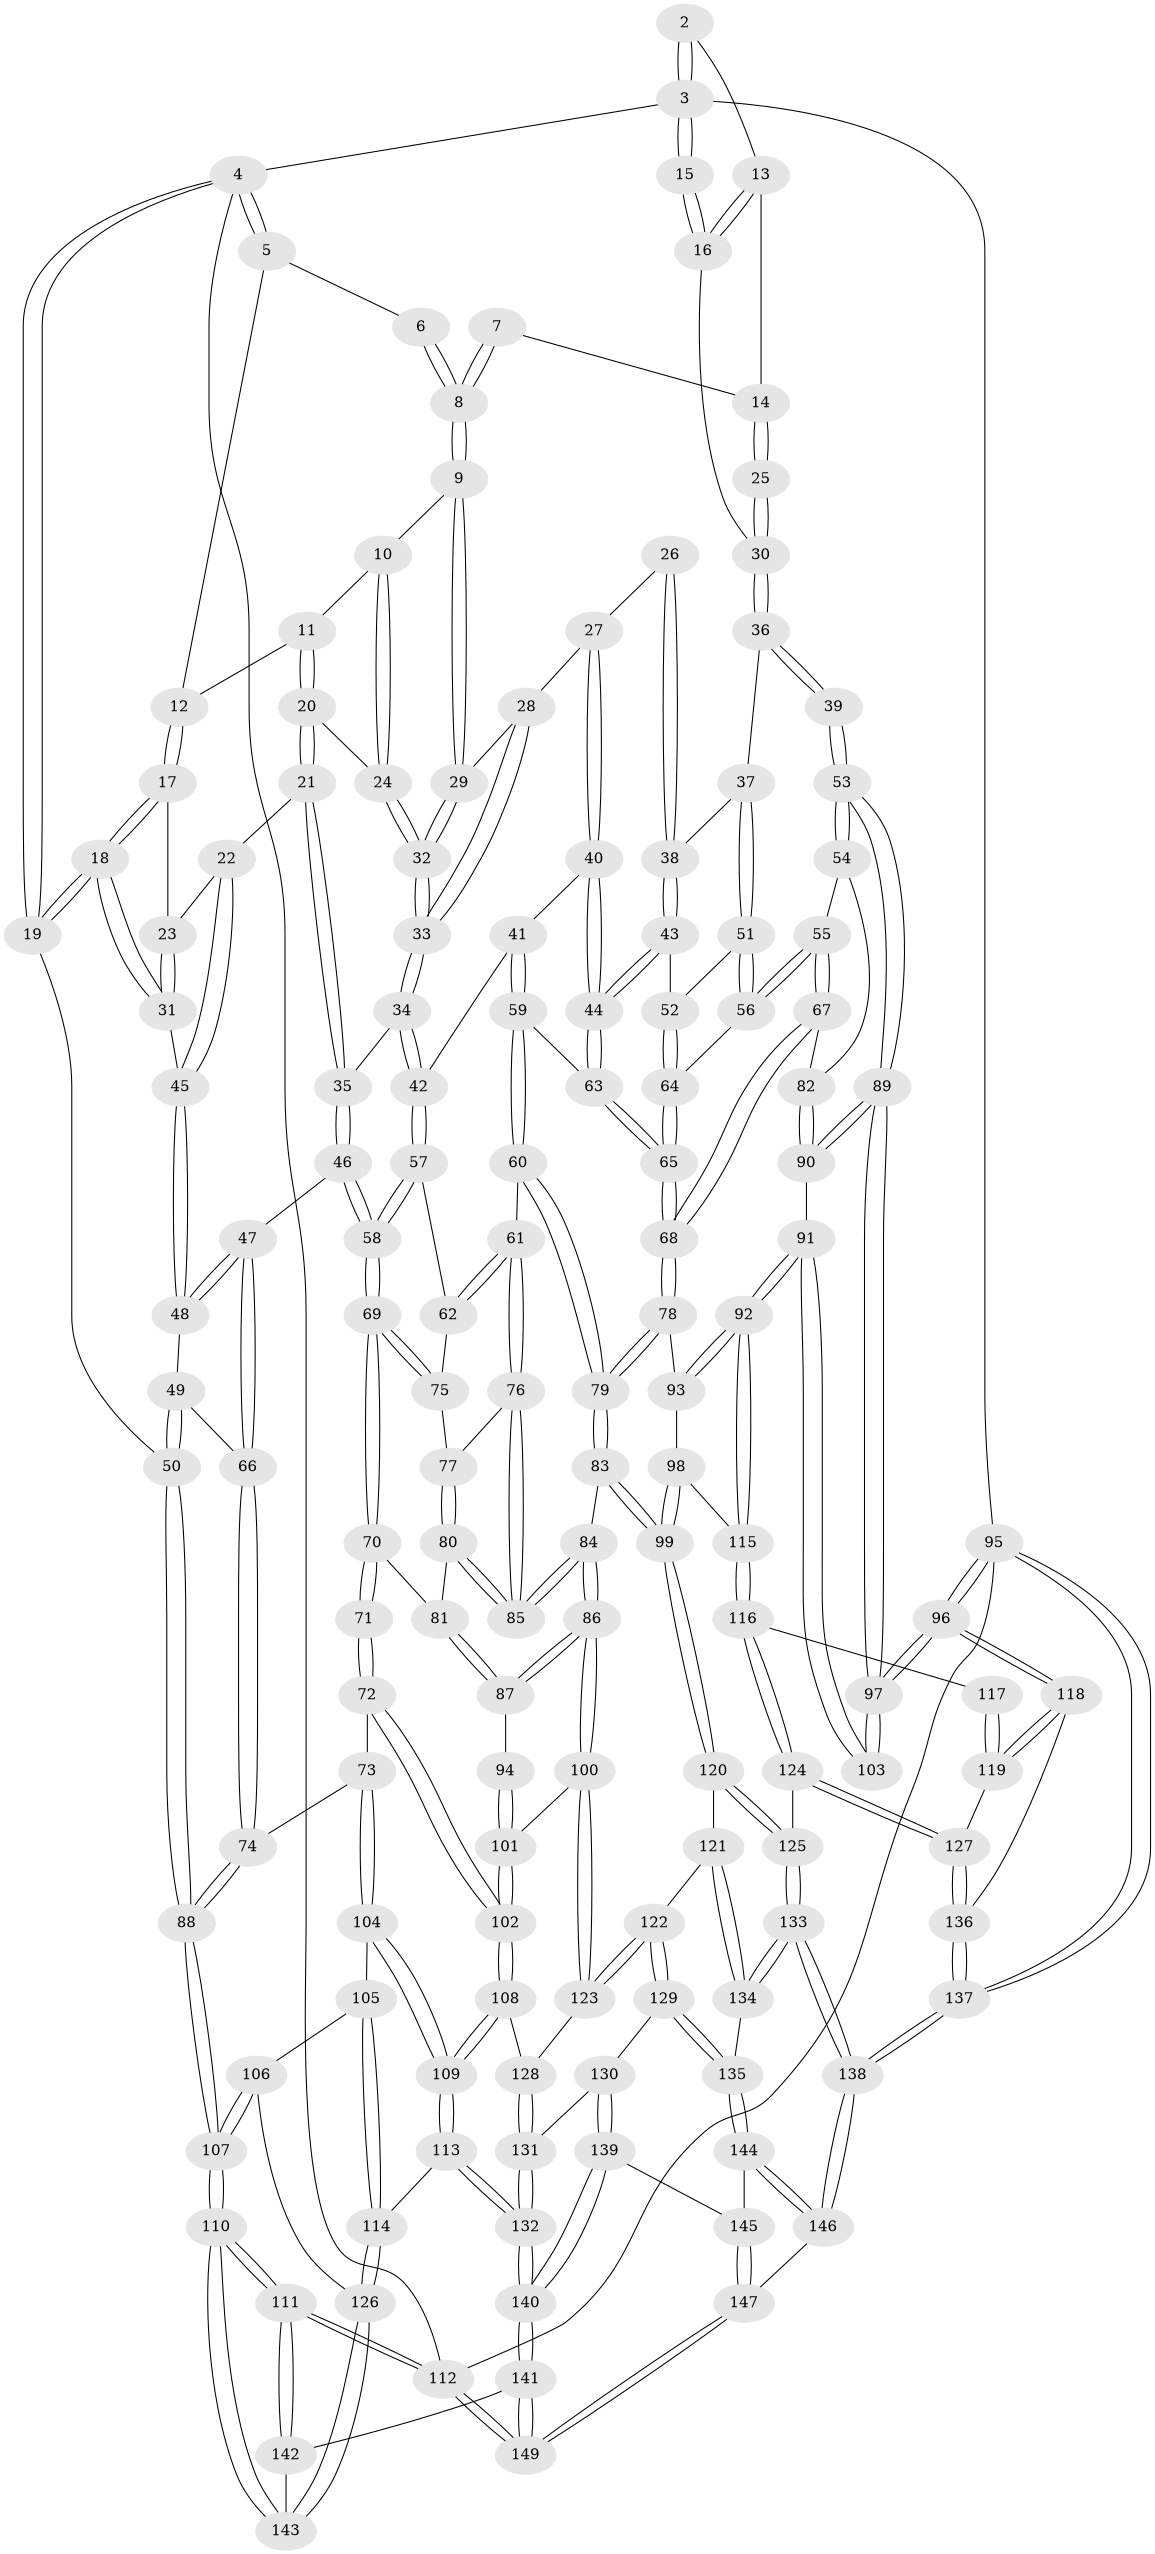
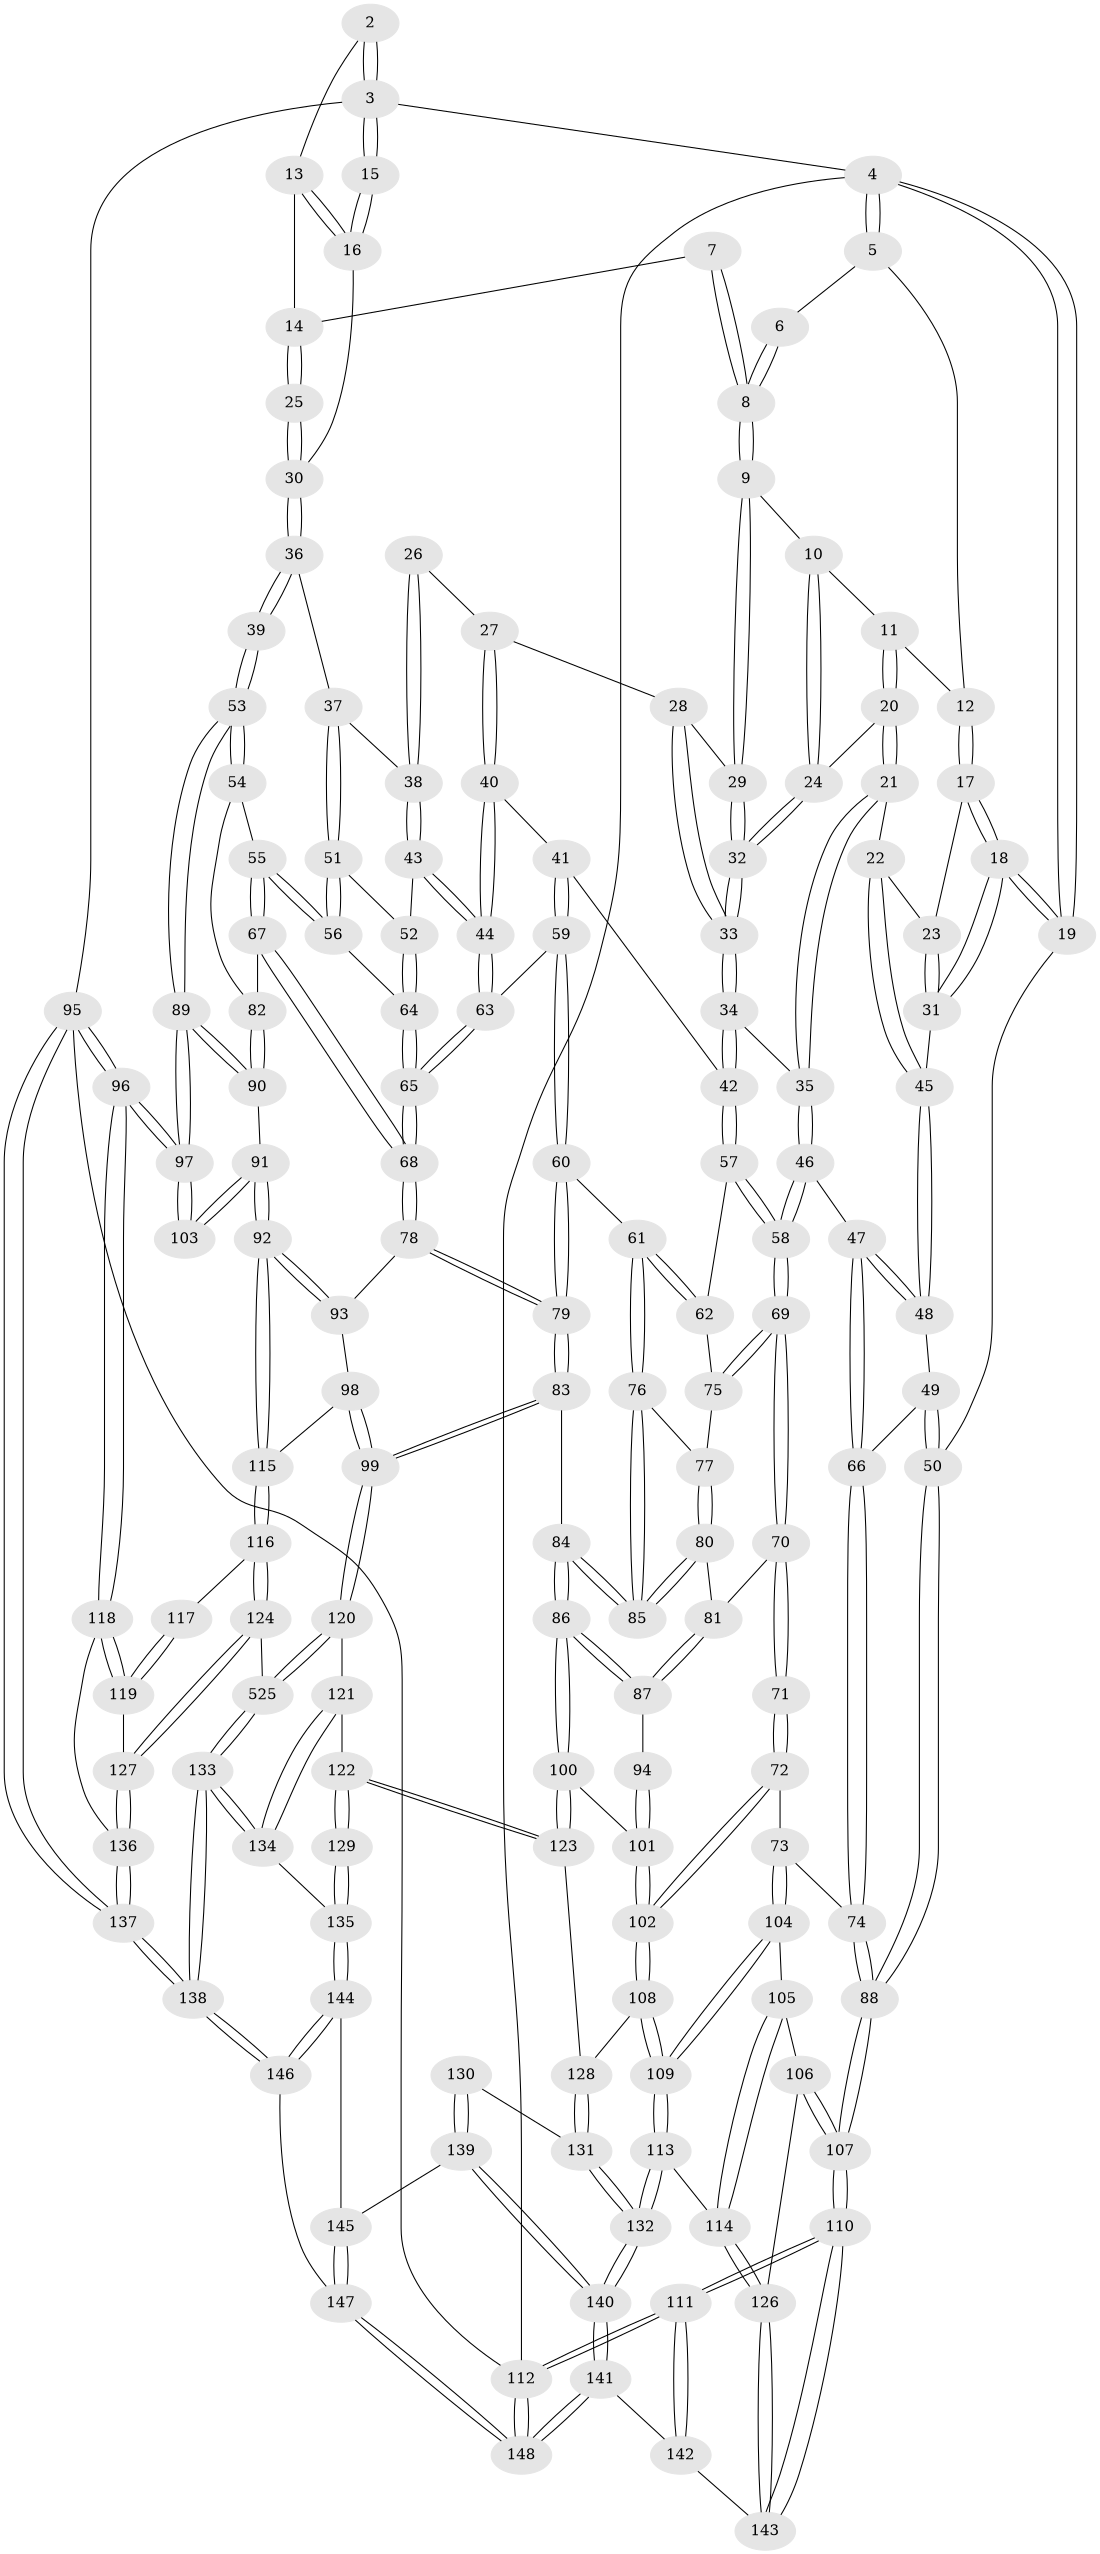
(793, 1847) -> (263, 1695)
(634, 2037) -> none
(526, 2455) -> (521, 2455)
